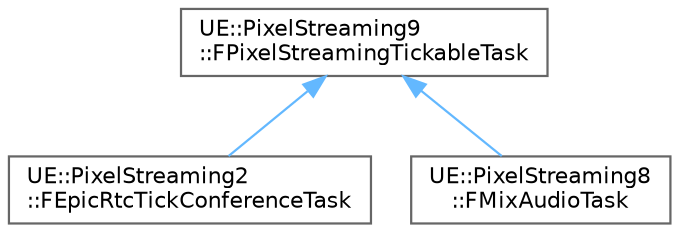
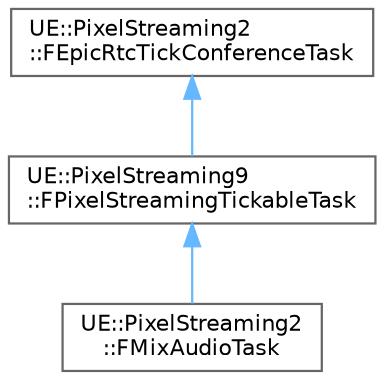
(268, 124) -> (192, 128)
(541, 190) -> (192, 337)
